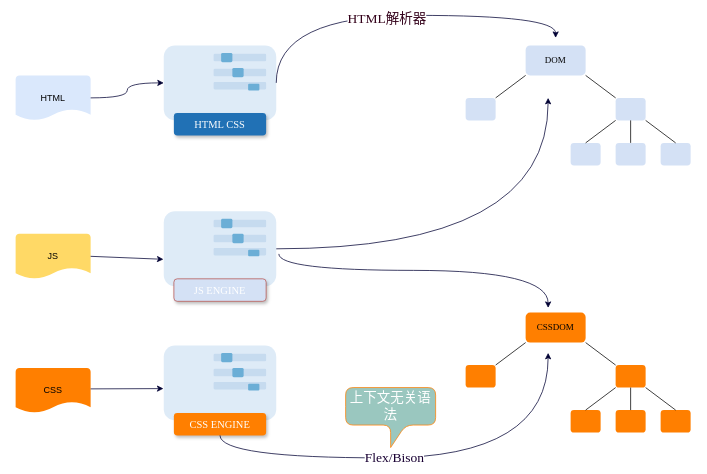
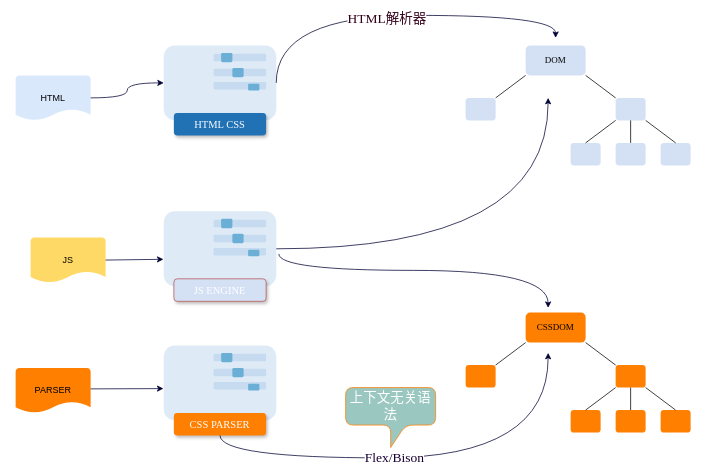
(53, 256) -> (68, 260)
(53, 390) -> (53, 390)
(220, 424) -> (220, 424)
